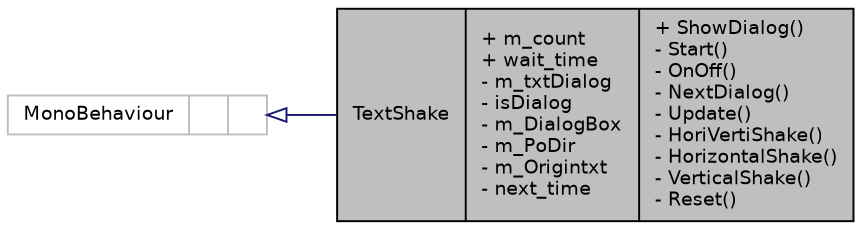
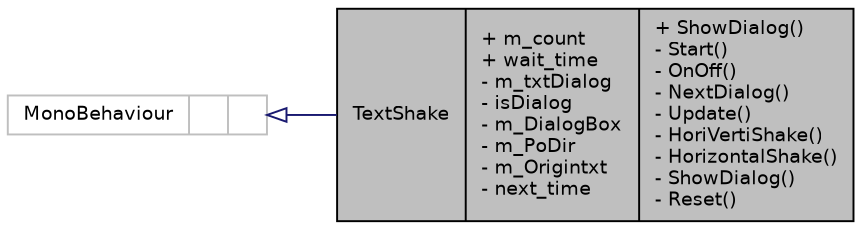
(734, 178) -> (726, 178)
